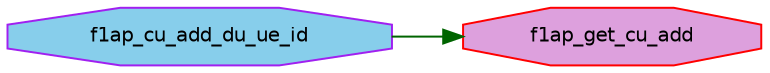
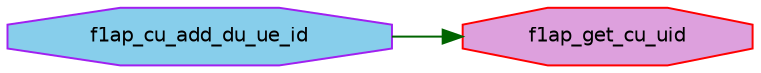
(612, 37) -> (608, 37)
